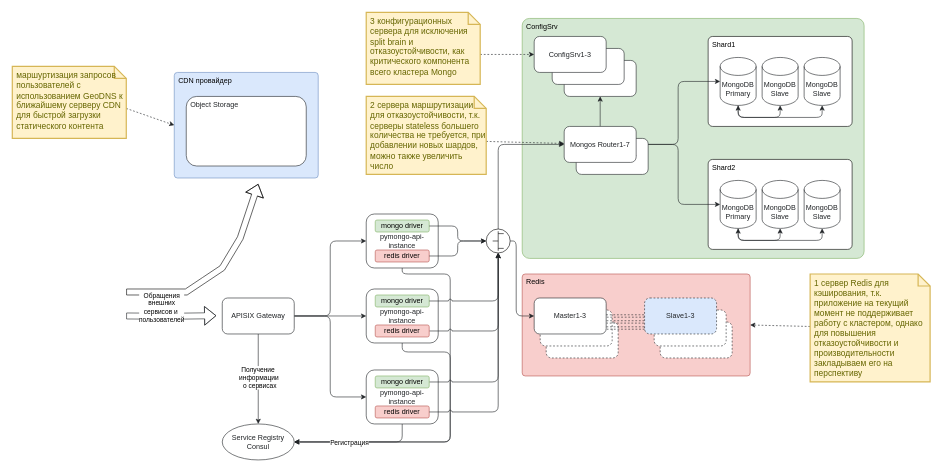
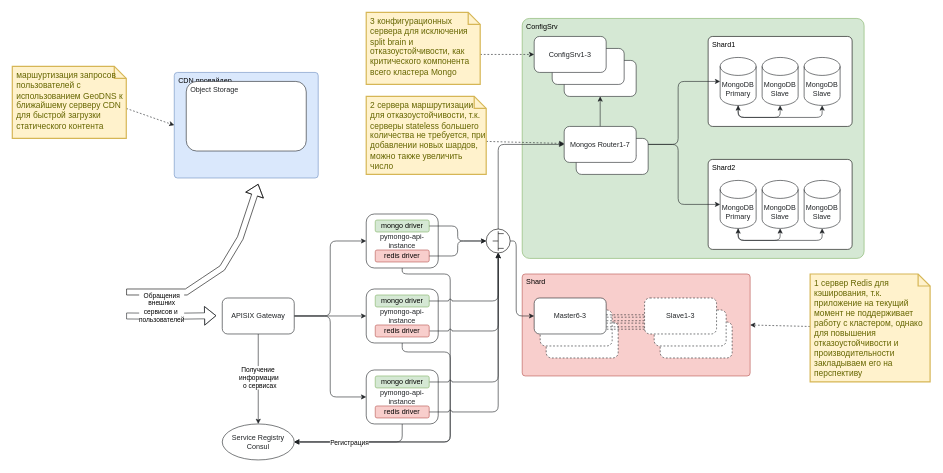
(246, 131) -> (246, 116)
(536, 282) -> (537, 282)
(570, 316) -> (570, 316)
(681, 316) -> (681, 316)
